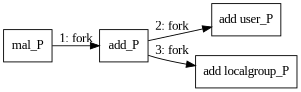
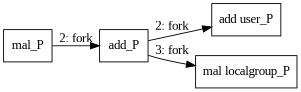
(76, 39) -> (76, 39)
(246, 72) -> (246, 72)
